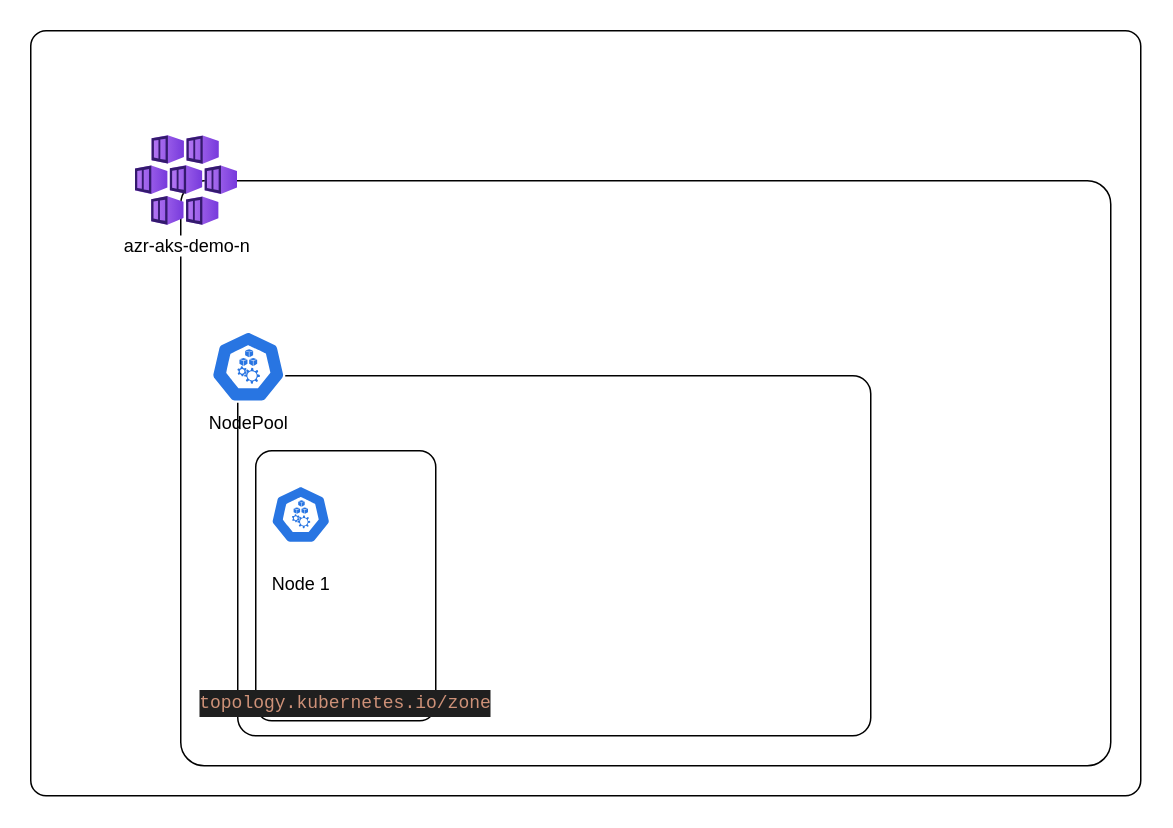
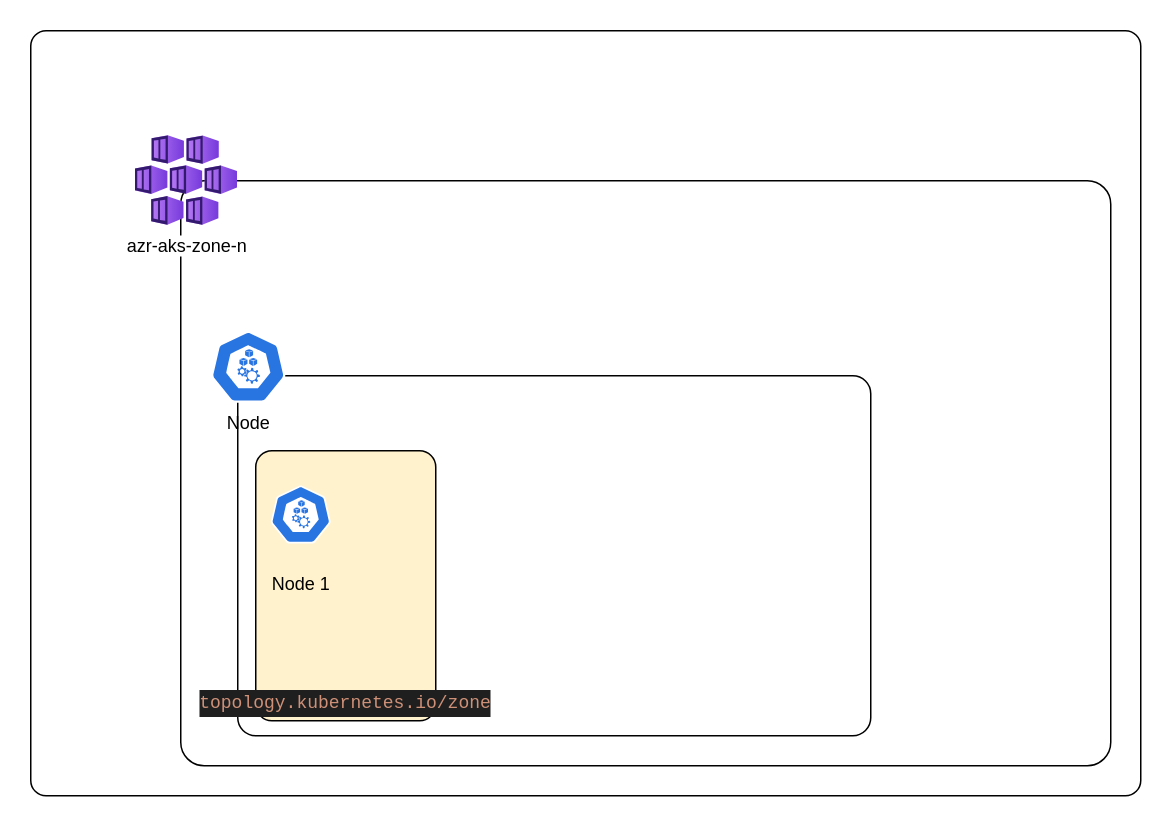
(188, 247) -> (188, 247)
(249, 424) -> (249, 424)
(346, 586) -> (346, 586)
